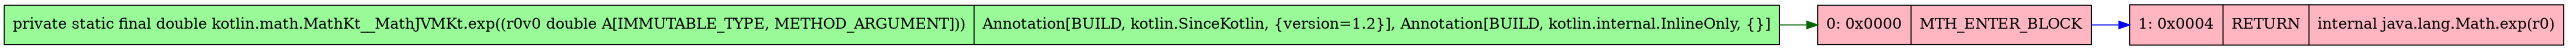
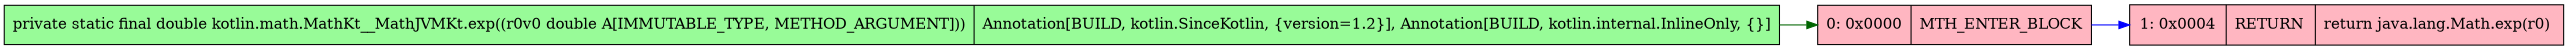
(2436, 24) -> (2437, 24)
